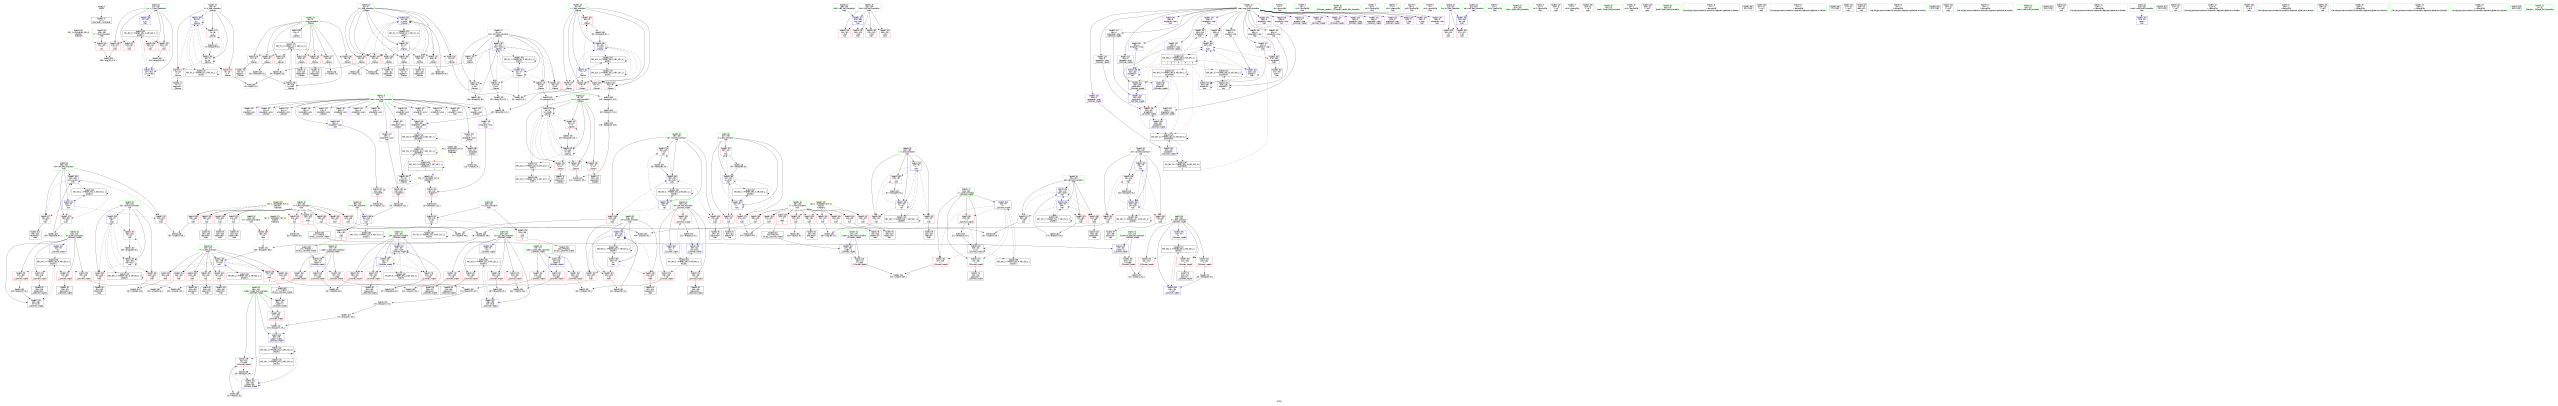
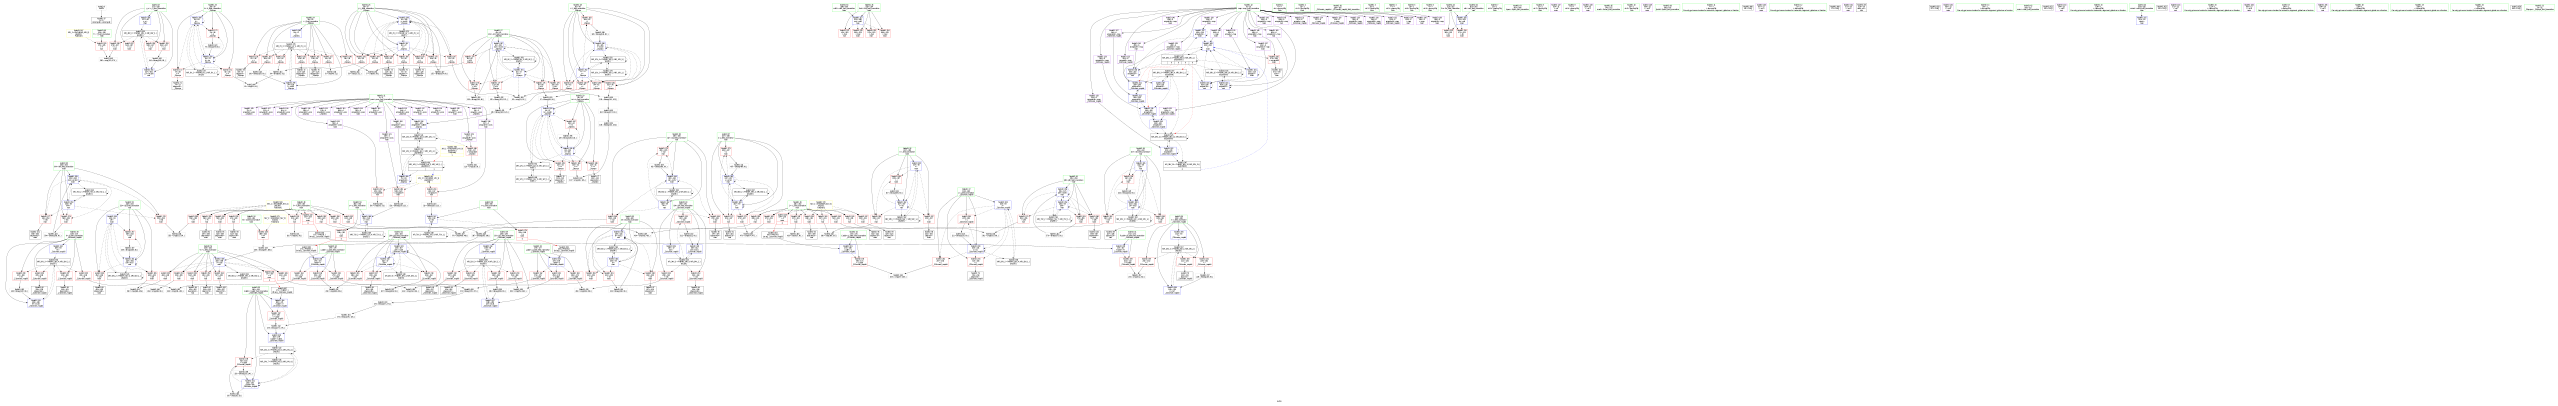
(1898, 8) -> none
